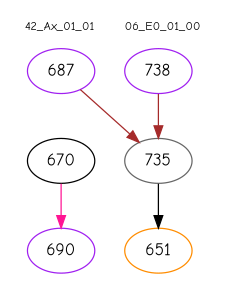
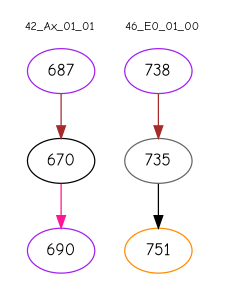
(163, 27) -> (163, 27)
(96, 104) -> (61, 110)
(158, 251) -> (158, 251)
